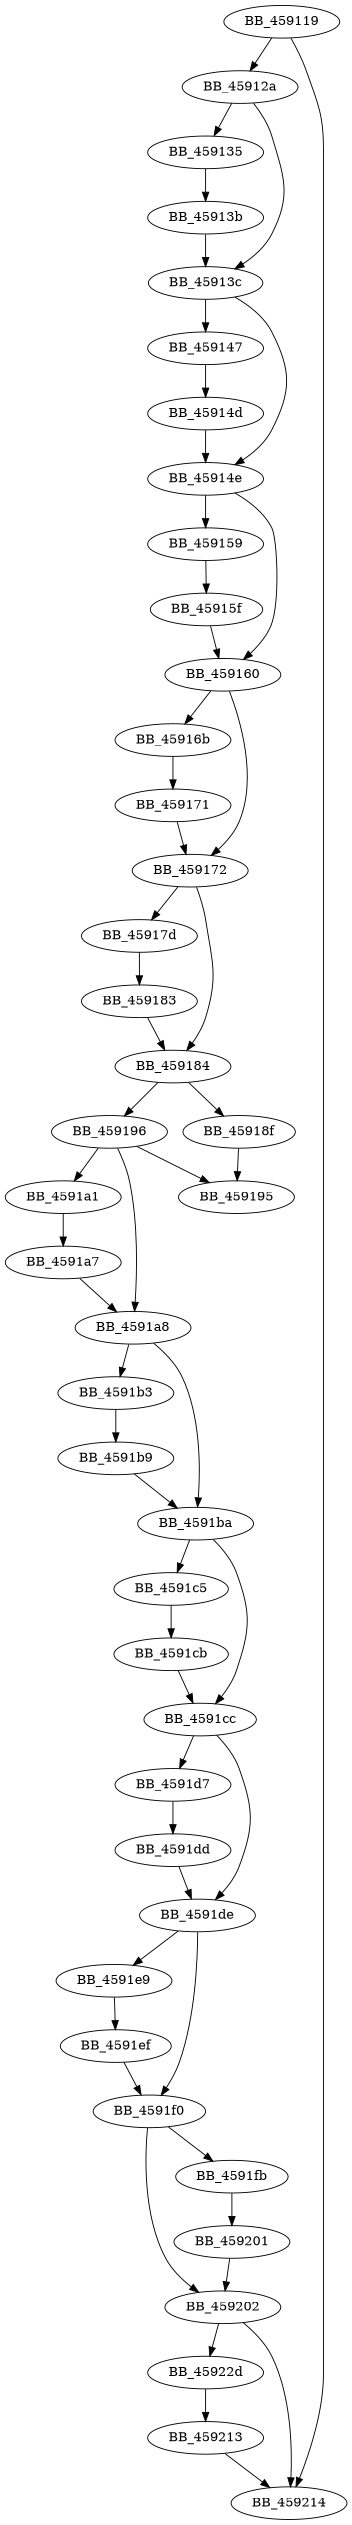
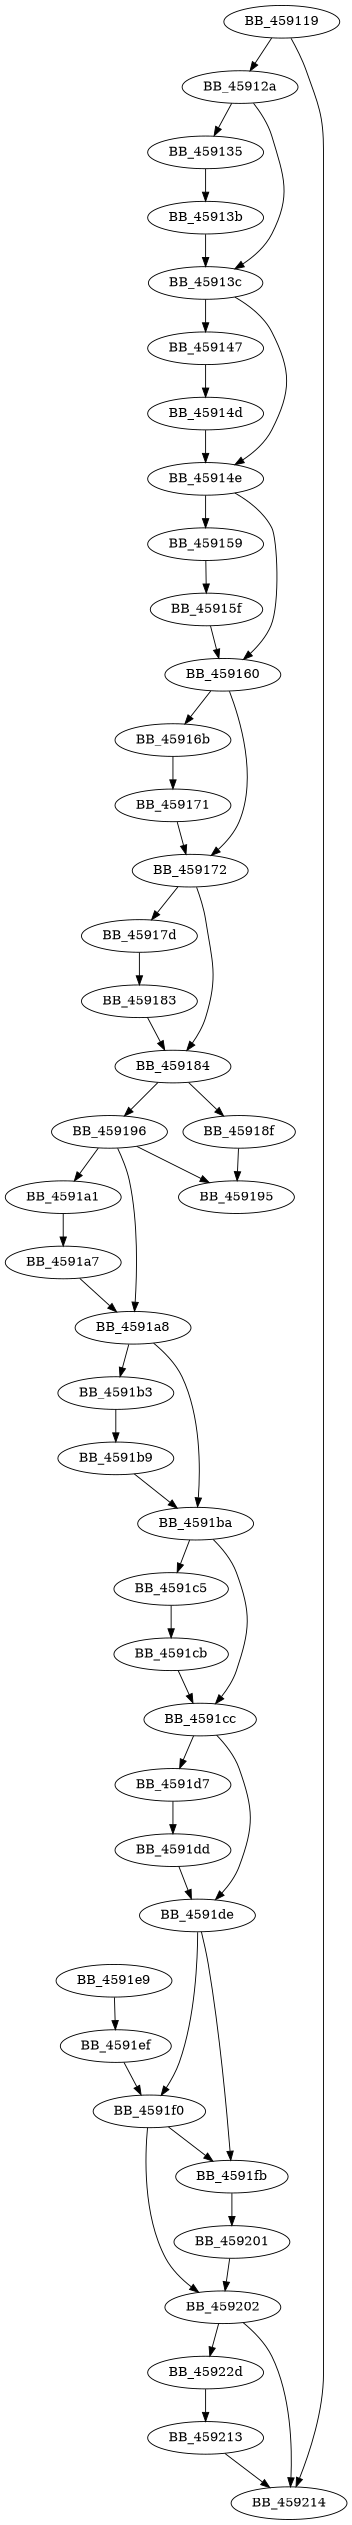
(159, 1945) -> (219, 2041)
